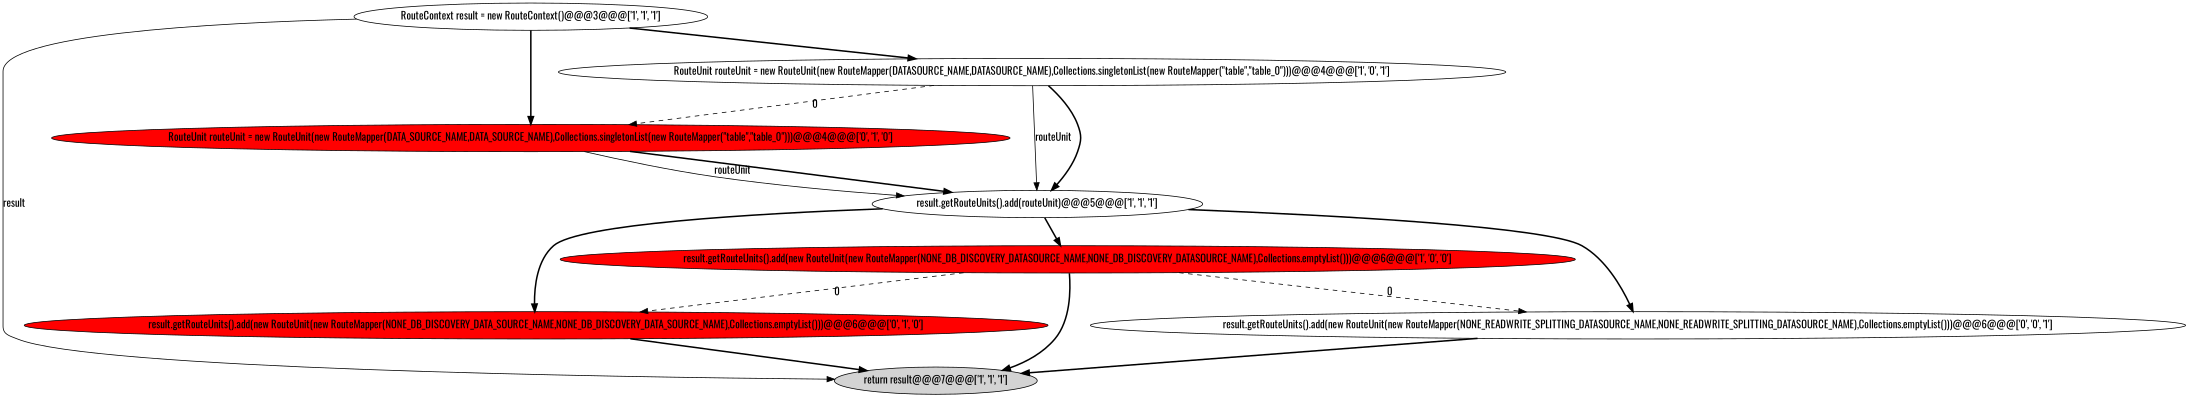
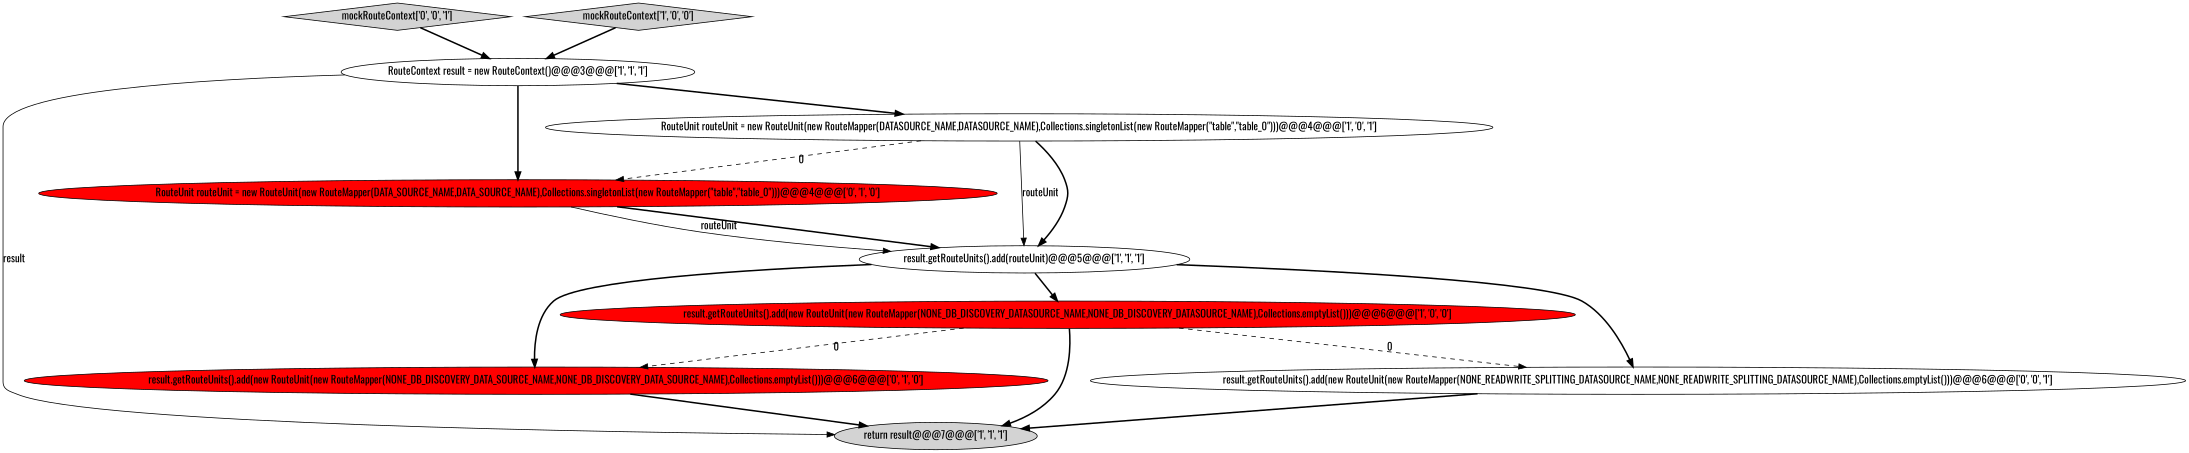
none -> (397, 17)
none -> (639, 17)
